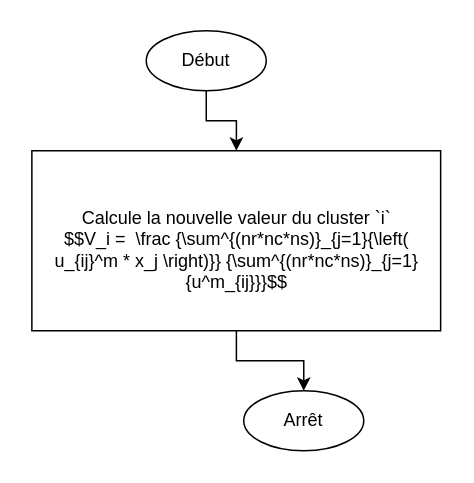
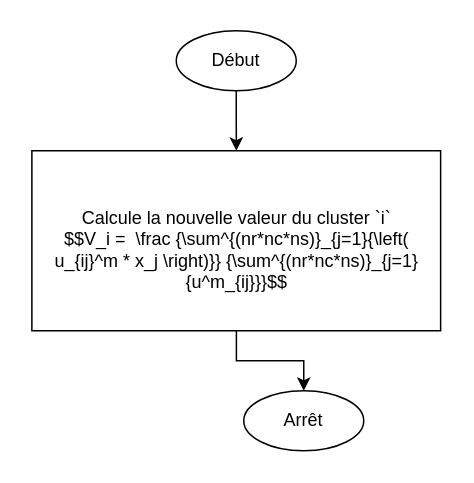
(206, 61) -> (236, 61)
